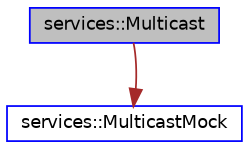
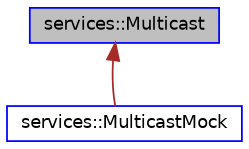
(136, 66) -> (113, 83)
